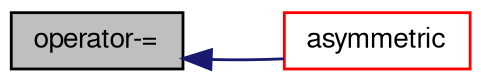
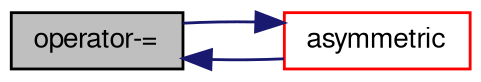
none -> (219, 22)
